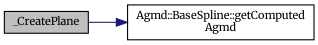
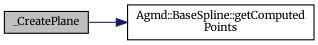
(221, 22) -> (221, 22)
